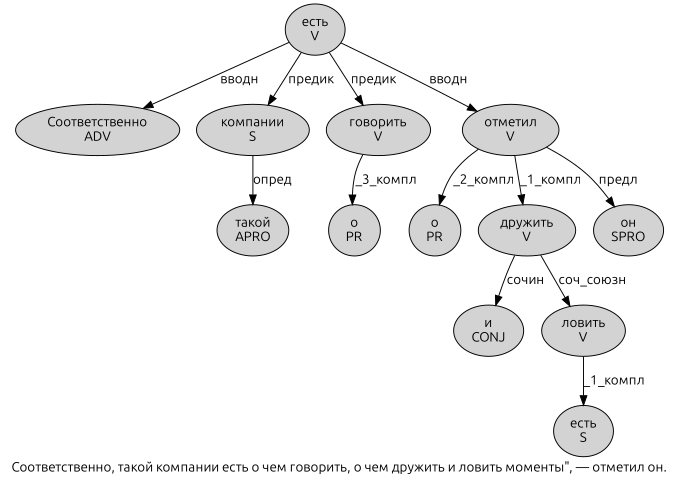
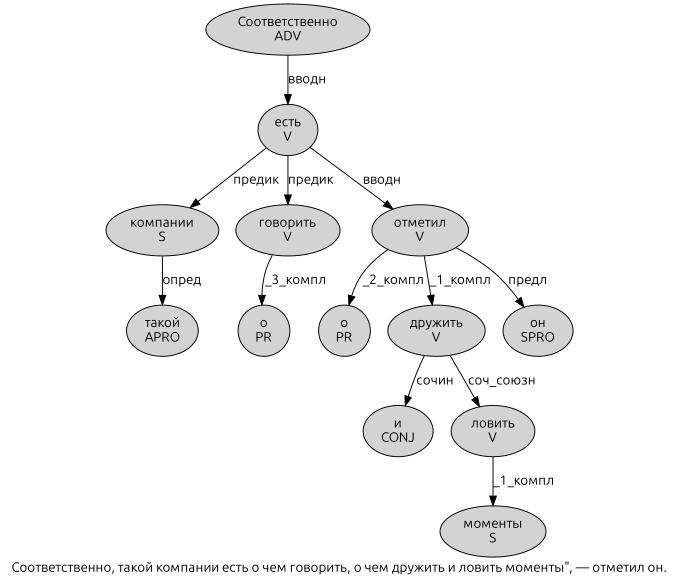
(221, 73) -> (288, 75)
(584, 431) -> (493, 531)
